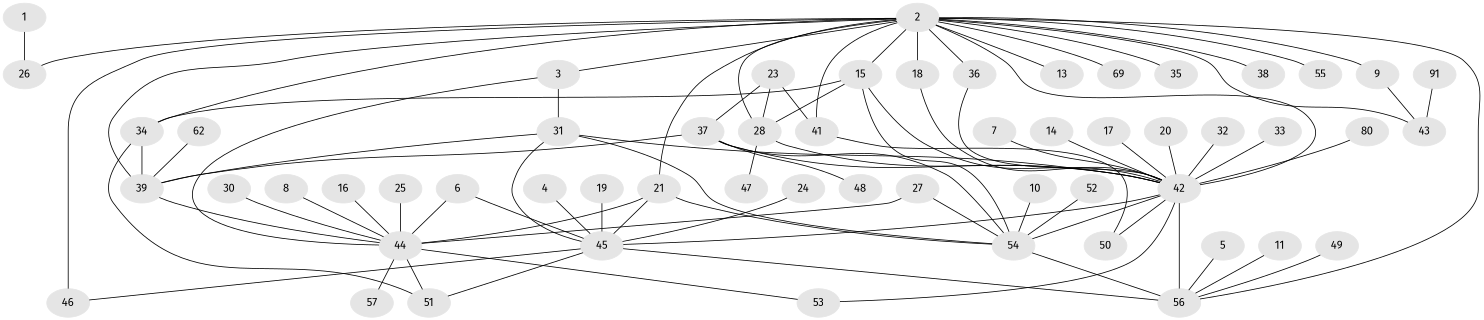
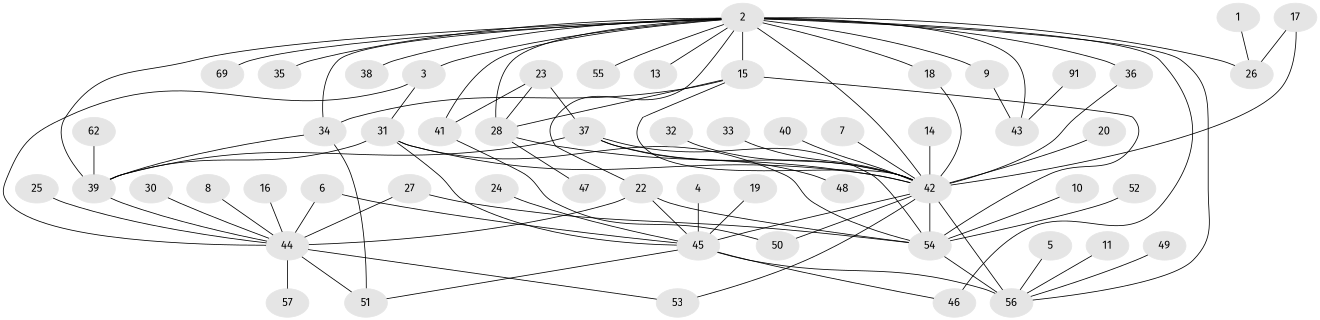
none -> (1274, 46)
(1367, 132) -> (786, 132)
(659, 189) -> (641, 189)
